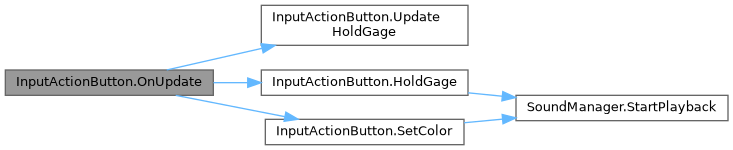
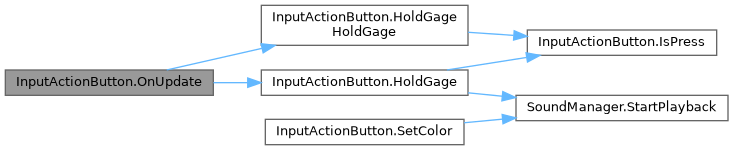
(365, 25) -> (365, 25)
none -> (622, 43)
(230, 106) -> none
